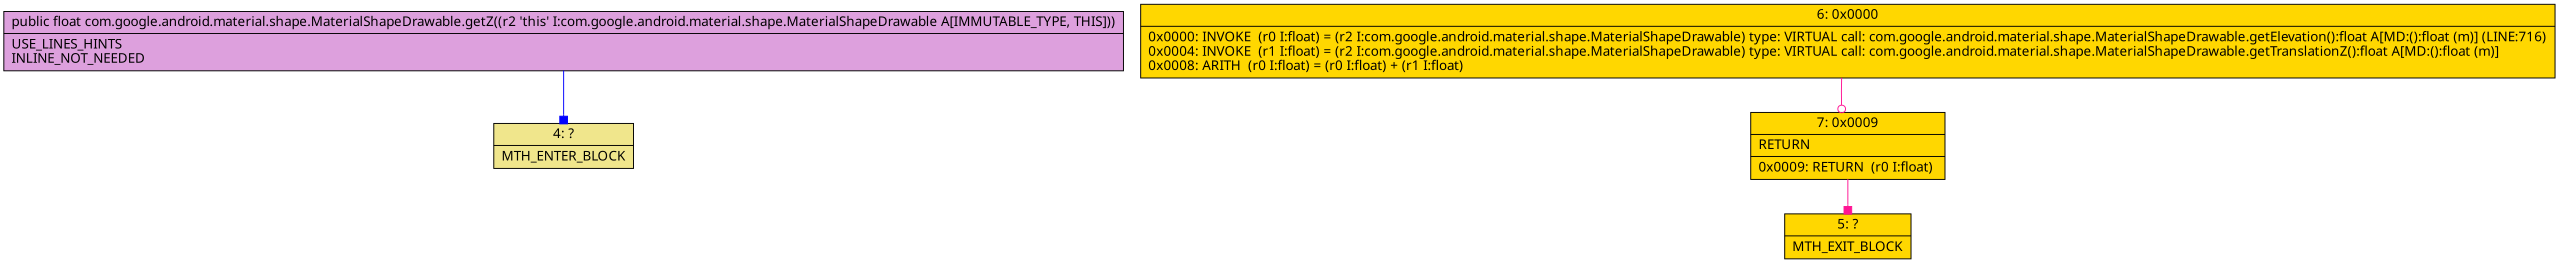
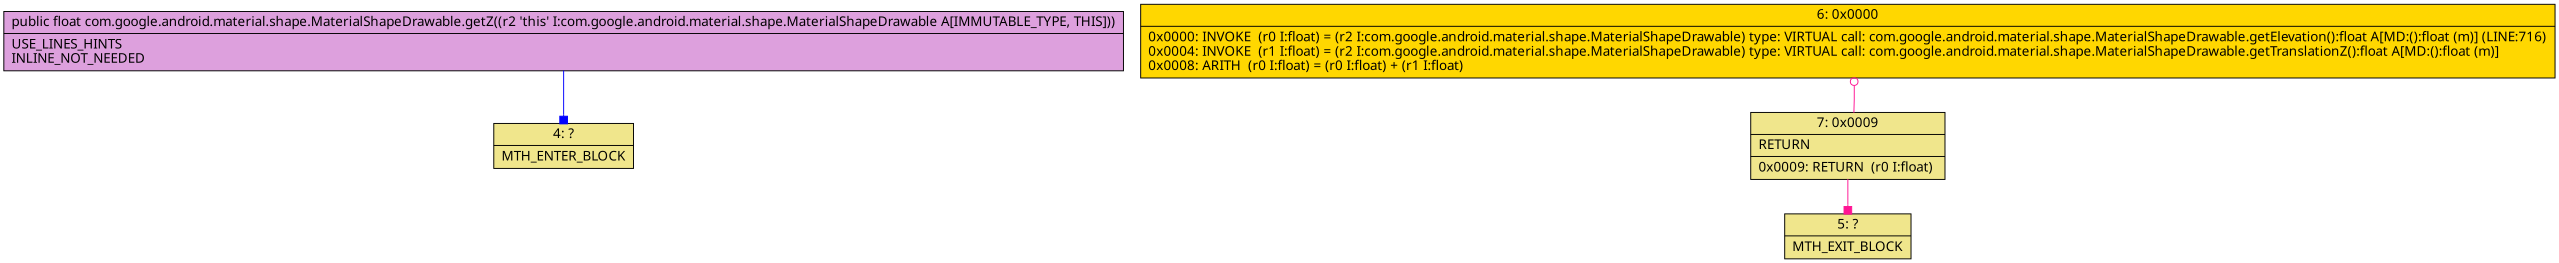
(1841, 91) -> (1854, 99)
(1848, 146) -> (1848, 146)
(1848, 236) -> (1848, 236)
